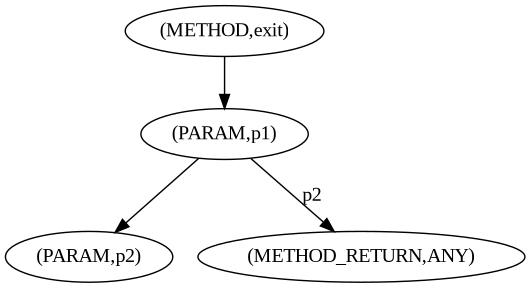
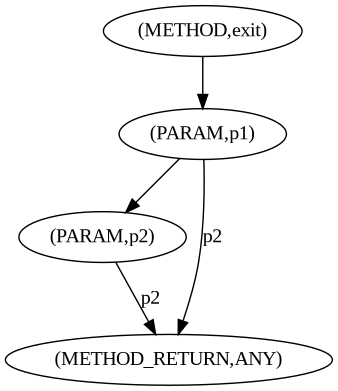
none -> (132, 292)
